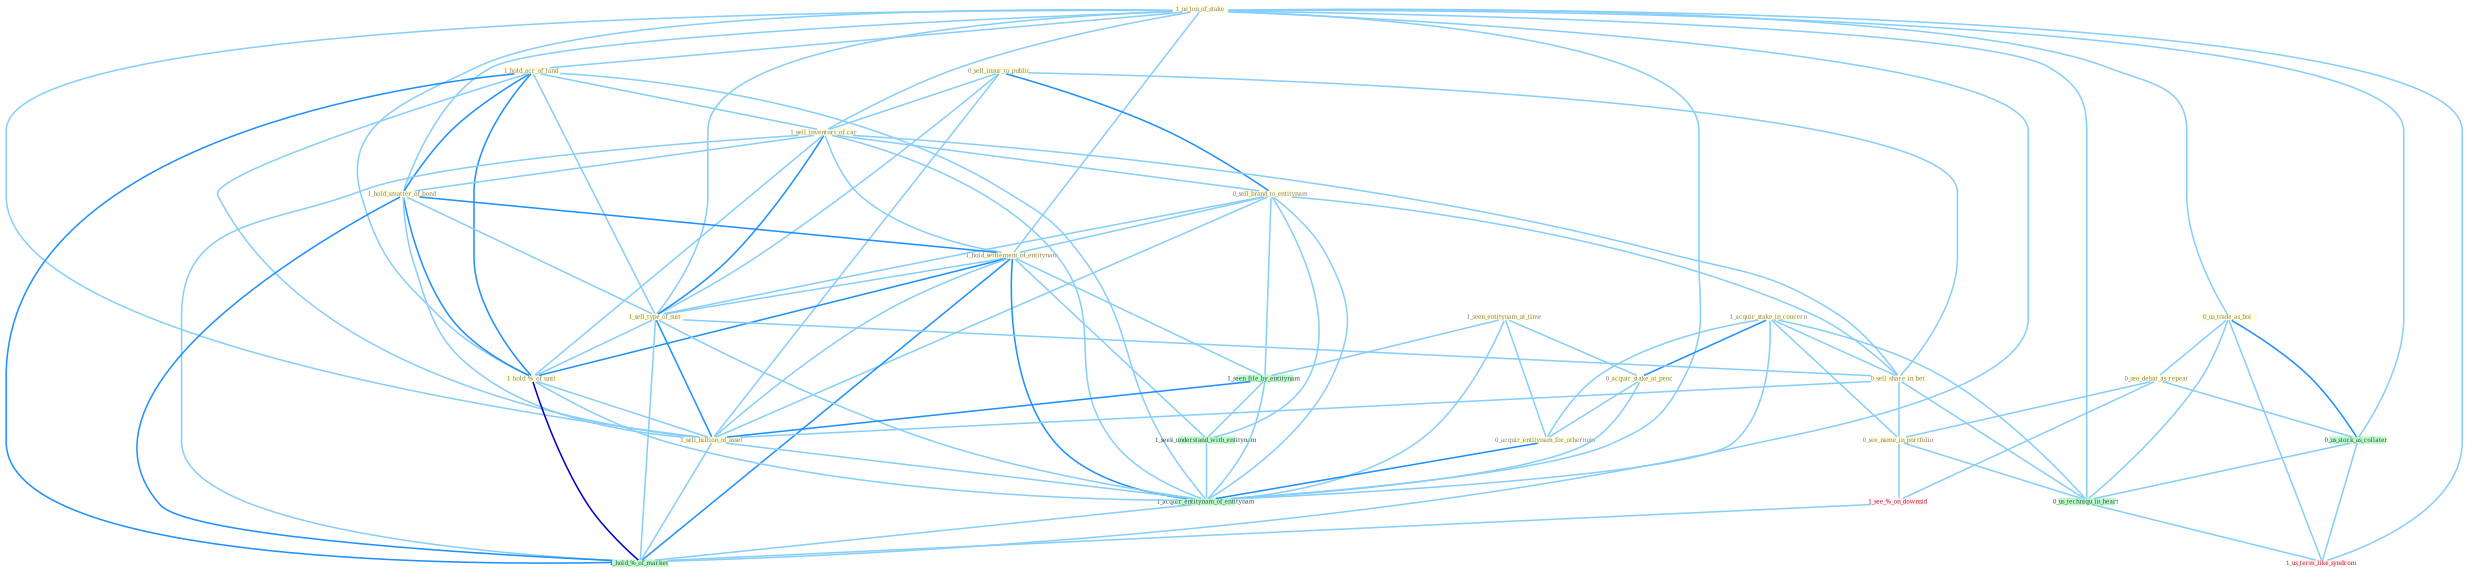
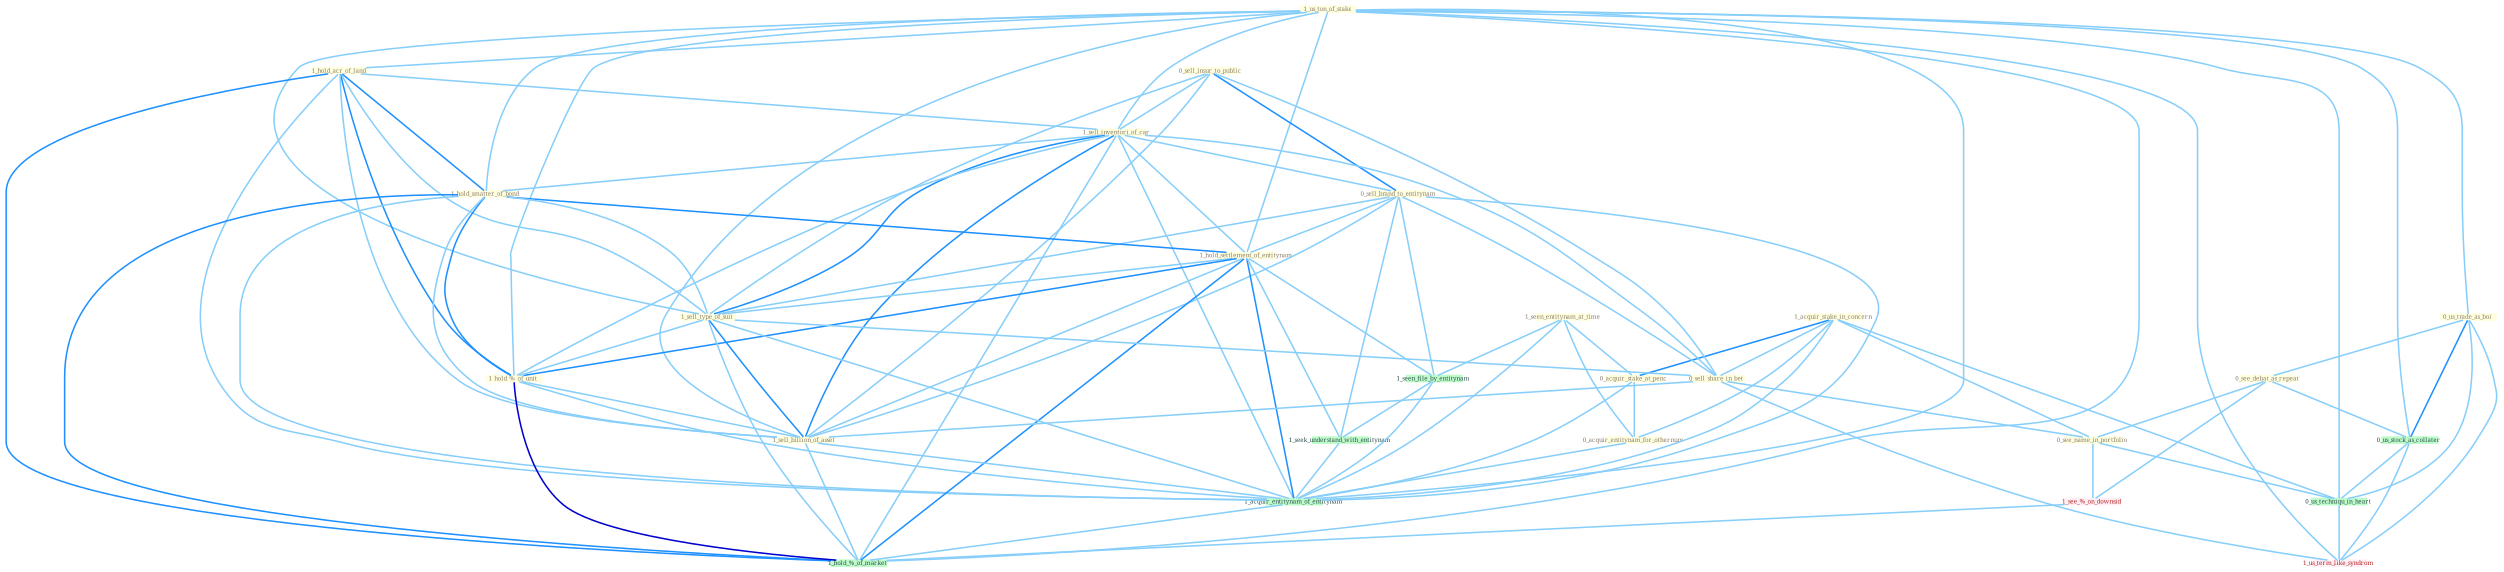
(989, 409) -> (931, 259)
none -> (304, 423)
(1993, 440) -> (2018, 494)
(1393, 468) -> (1488, 467)
